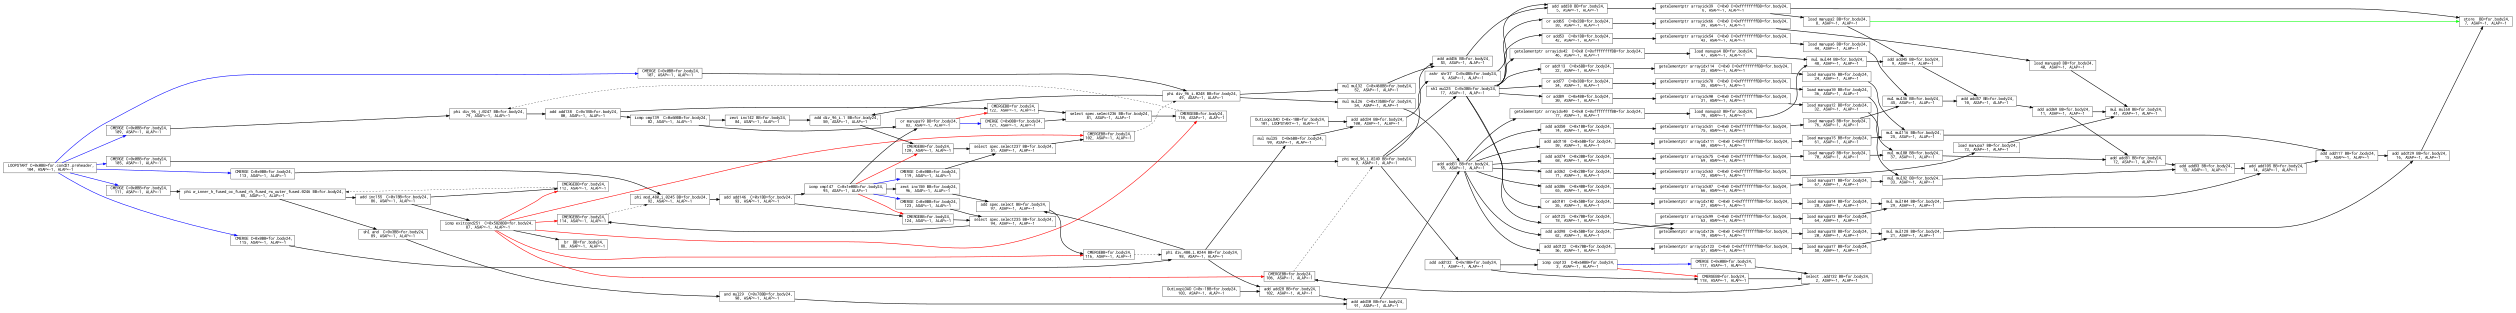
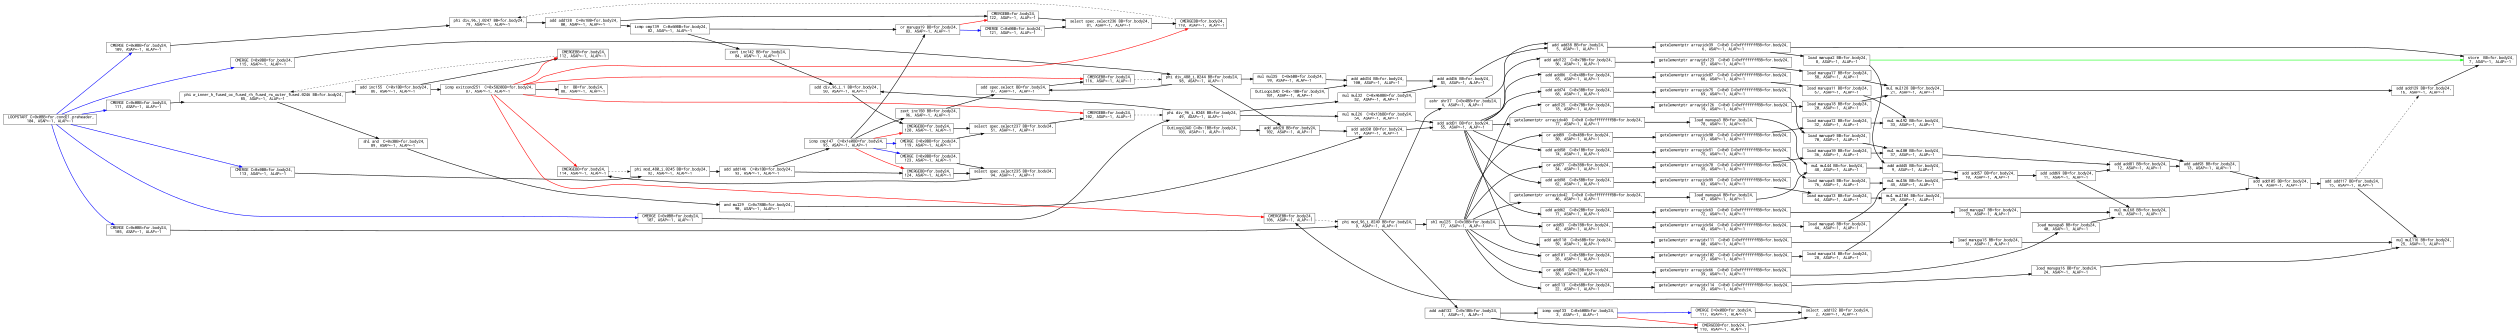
(1289, 122) -> (1289, 94)
(2134, 135) -> (2386, 212)
(2381, 156) -> (2386, 138)
